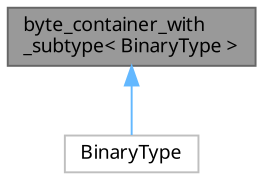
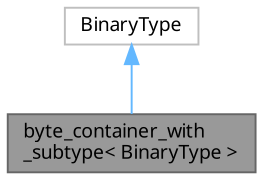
(132, 110) -> (132, 89)
